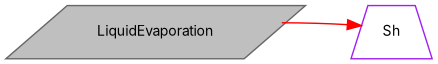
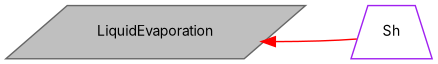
(315, 23) -> (316, 41)
